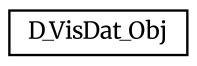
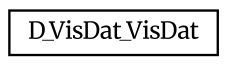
(98, 33) -> (114, 33)
